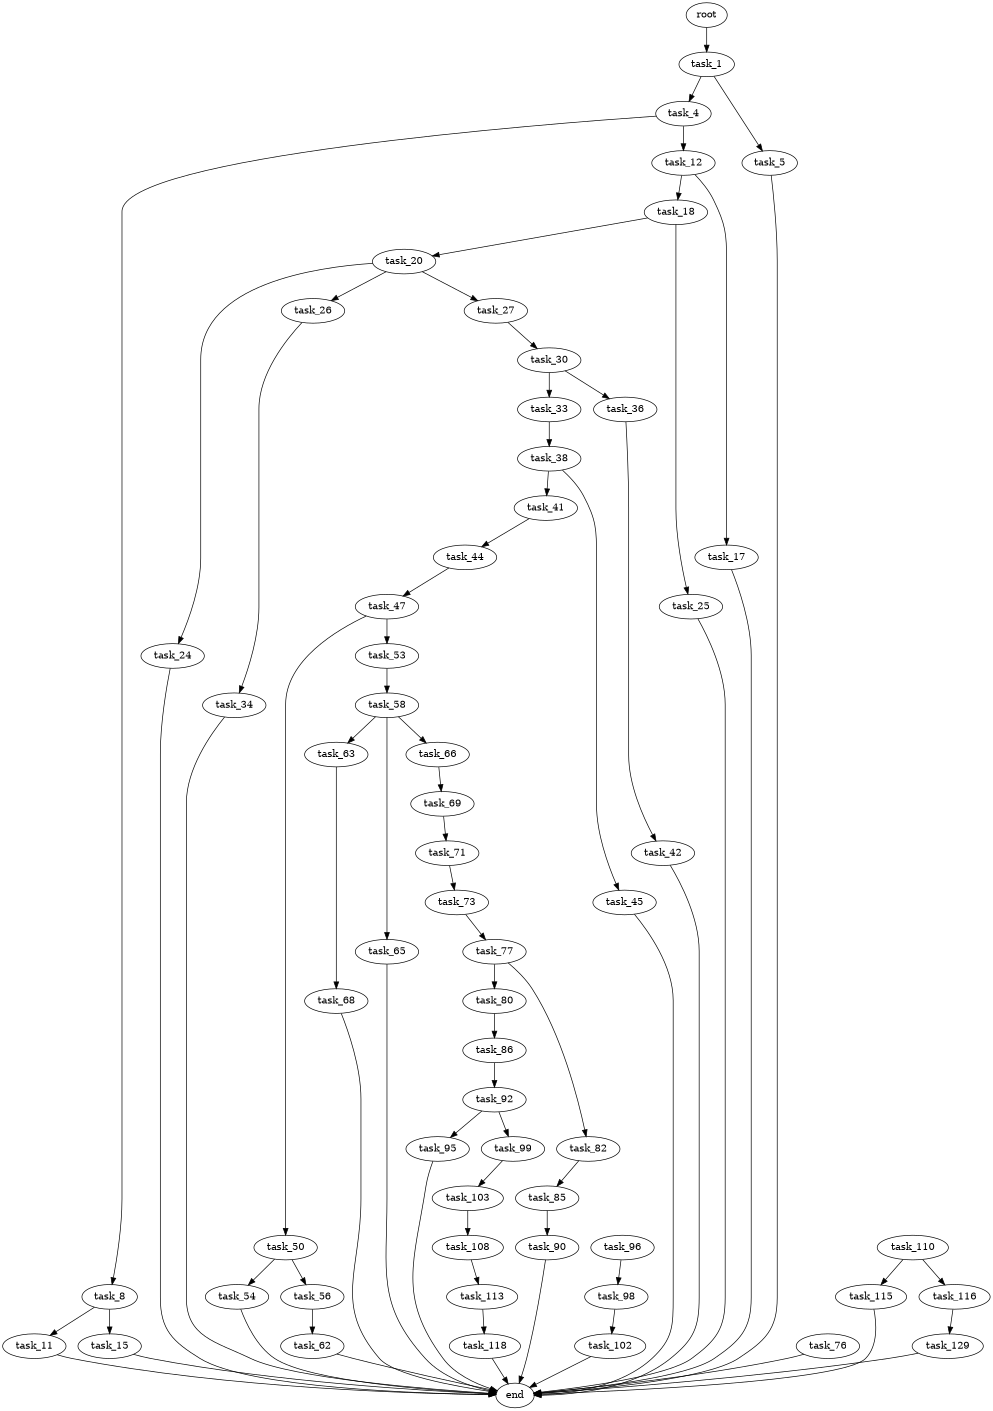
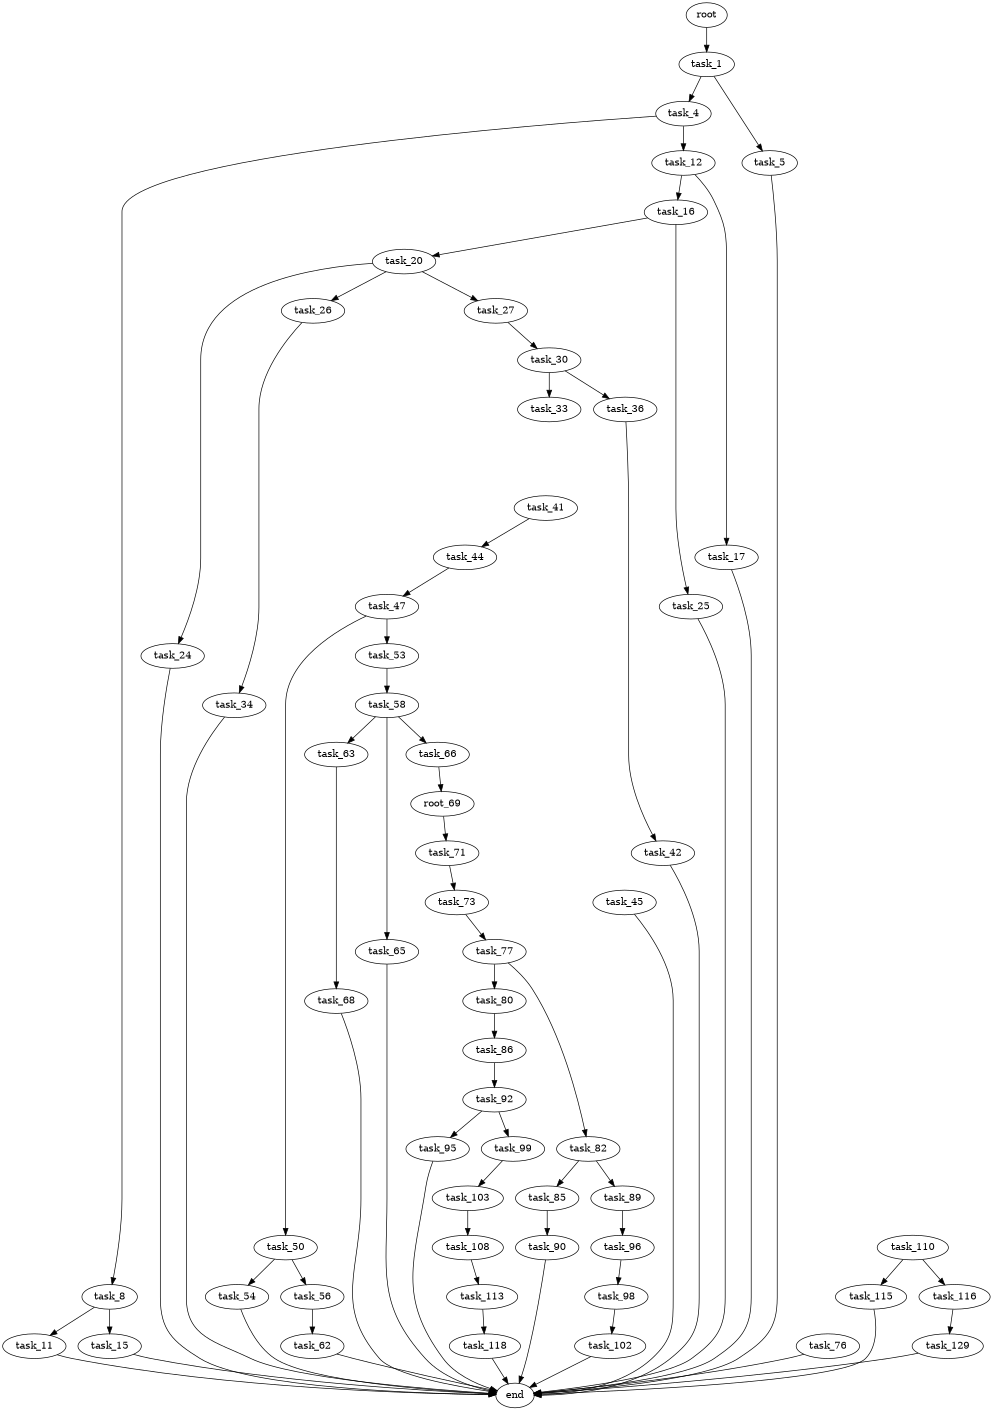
(676, 212) -> (676, 212)
(549, 459) -> none
(442, 804) -> (442, 804)
none -> (623, 1198)
